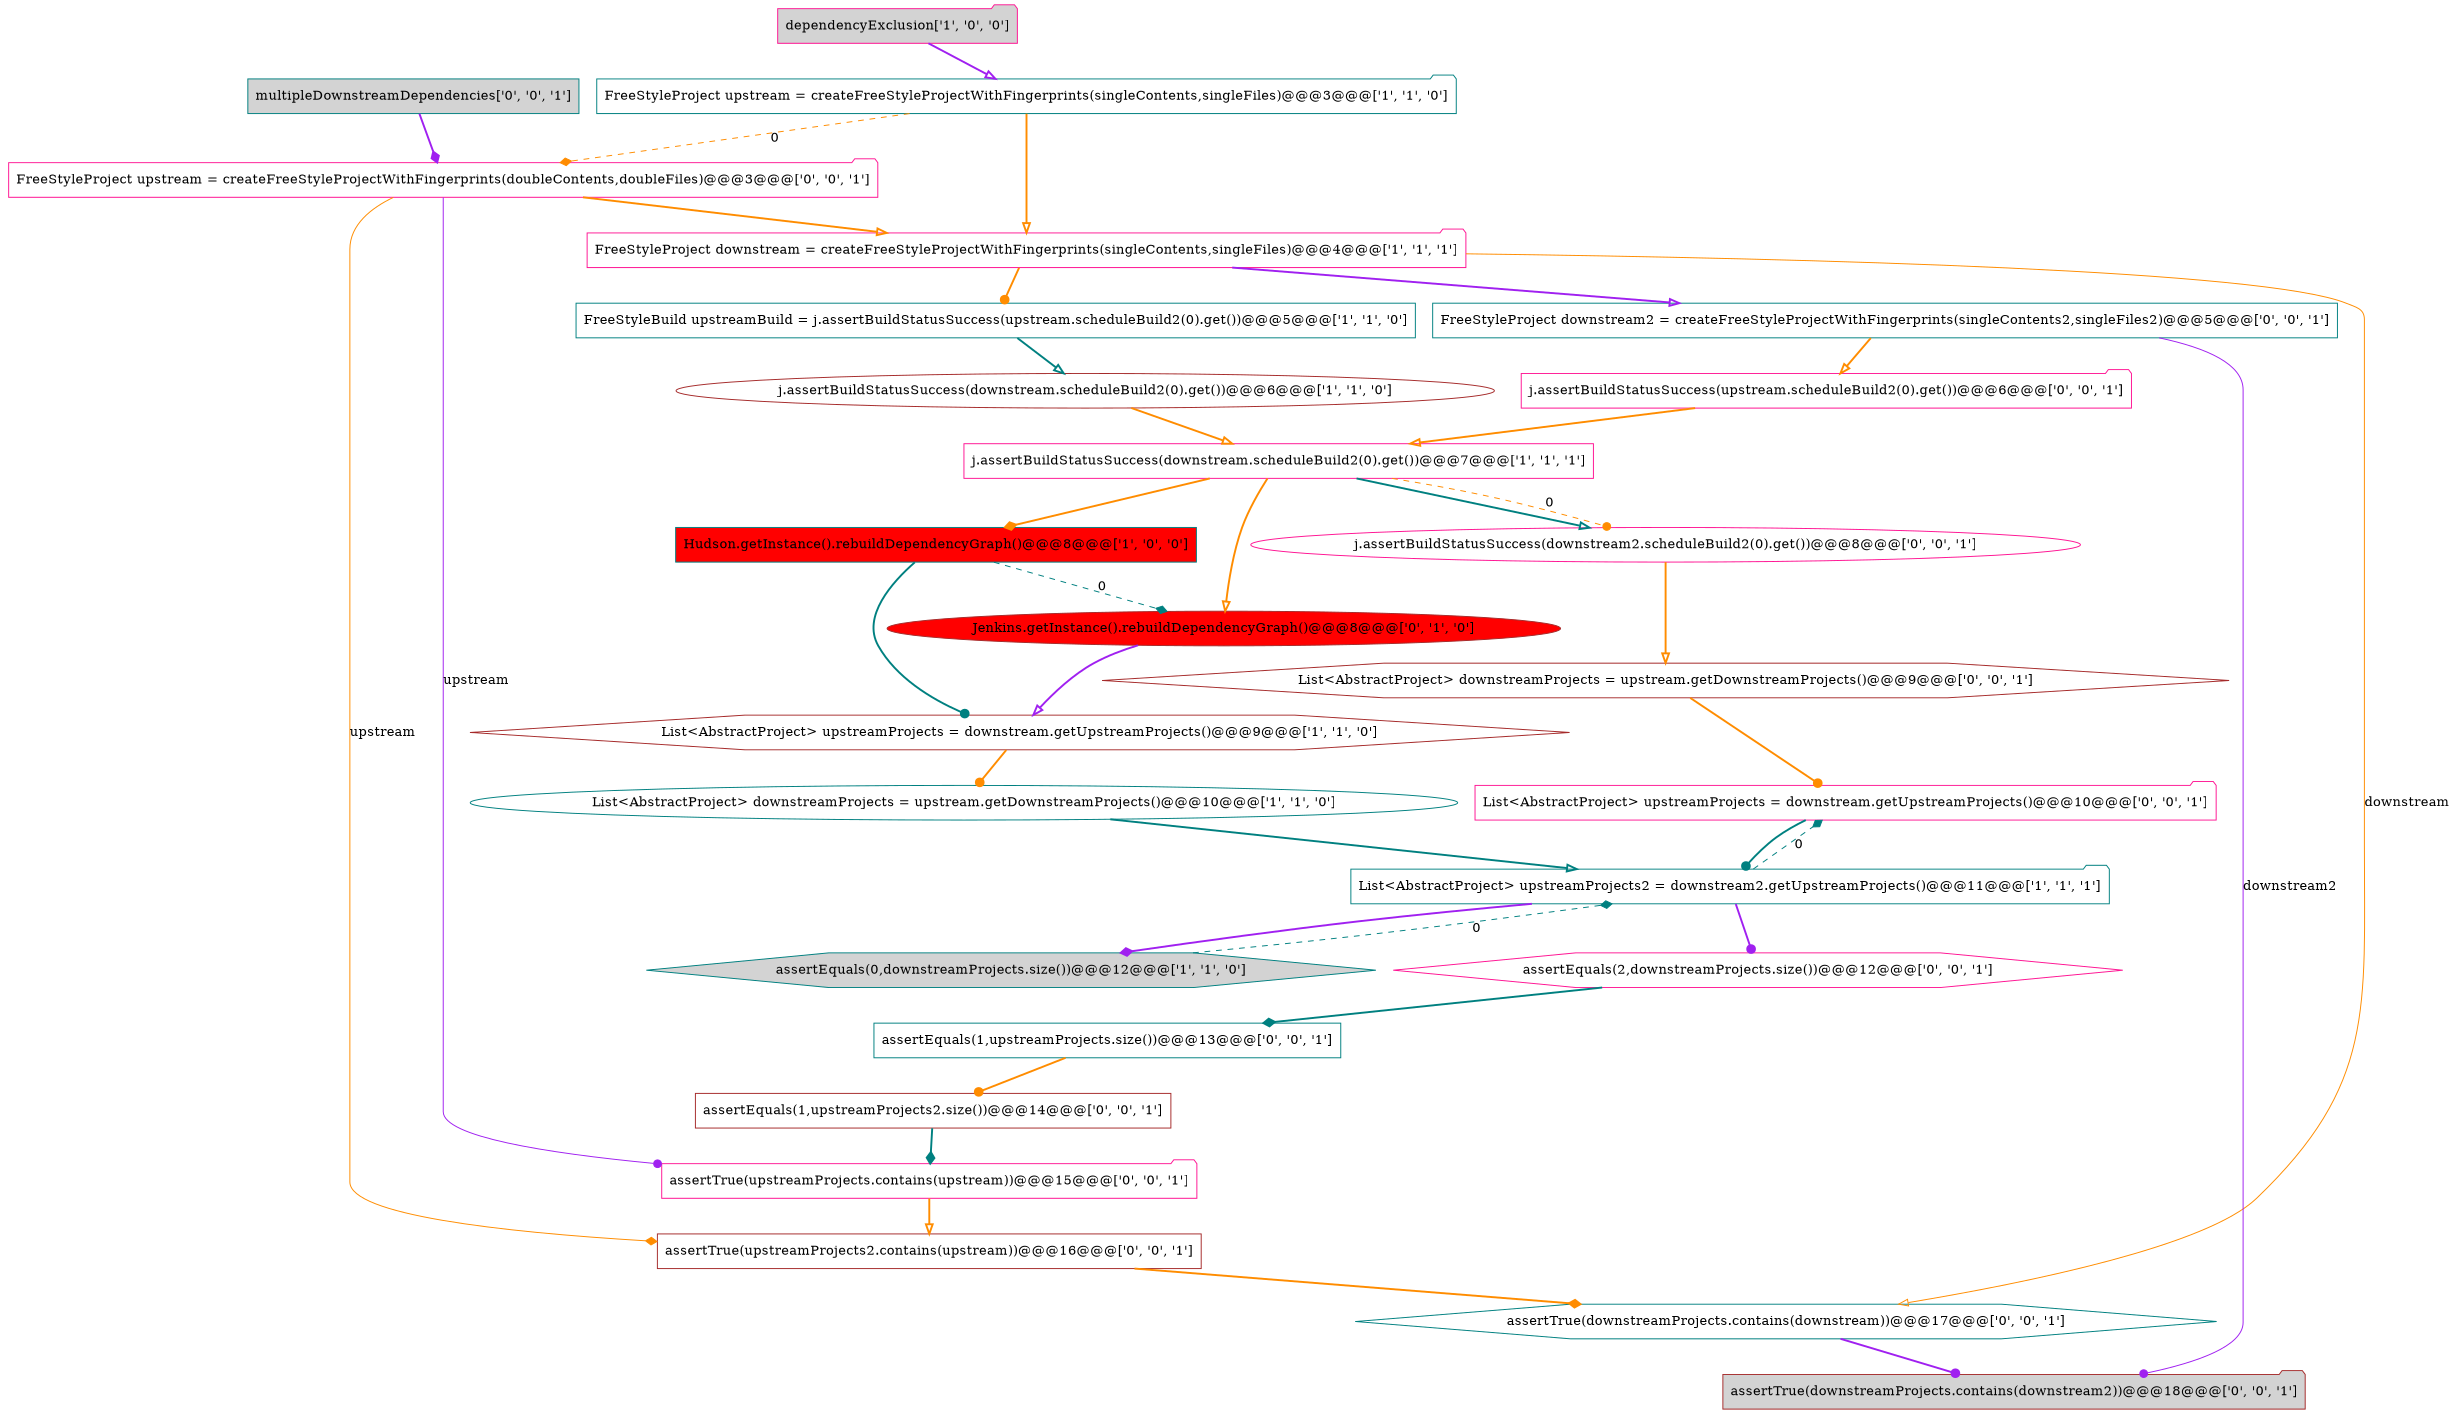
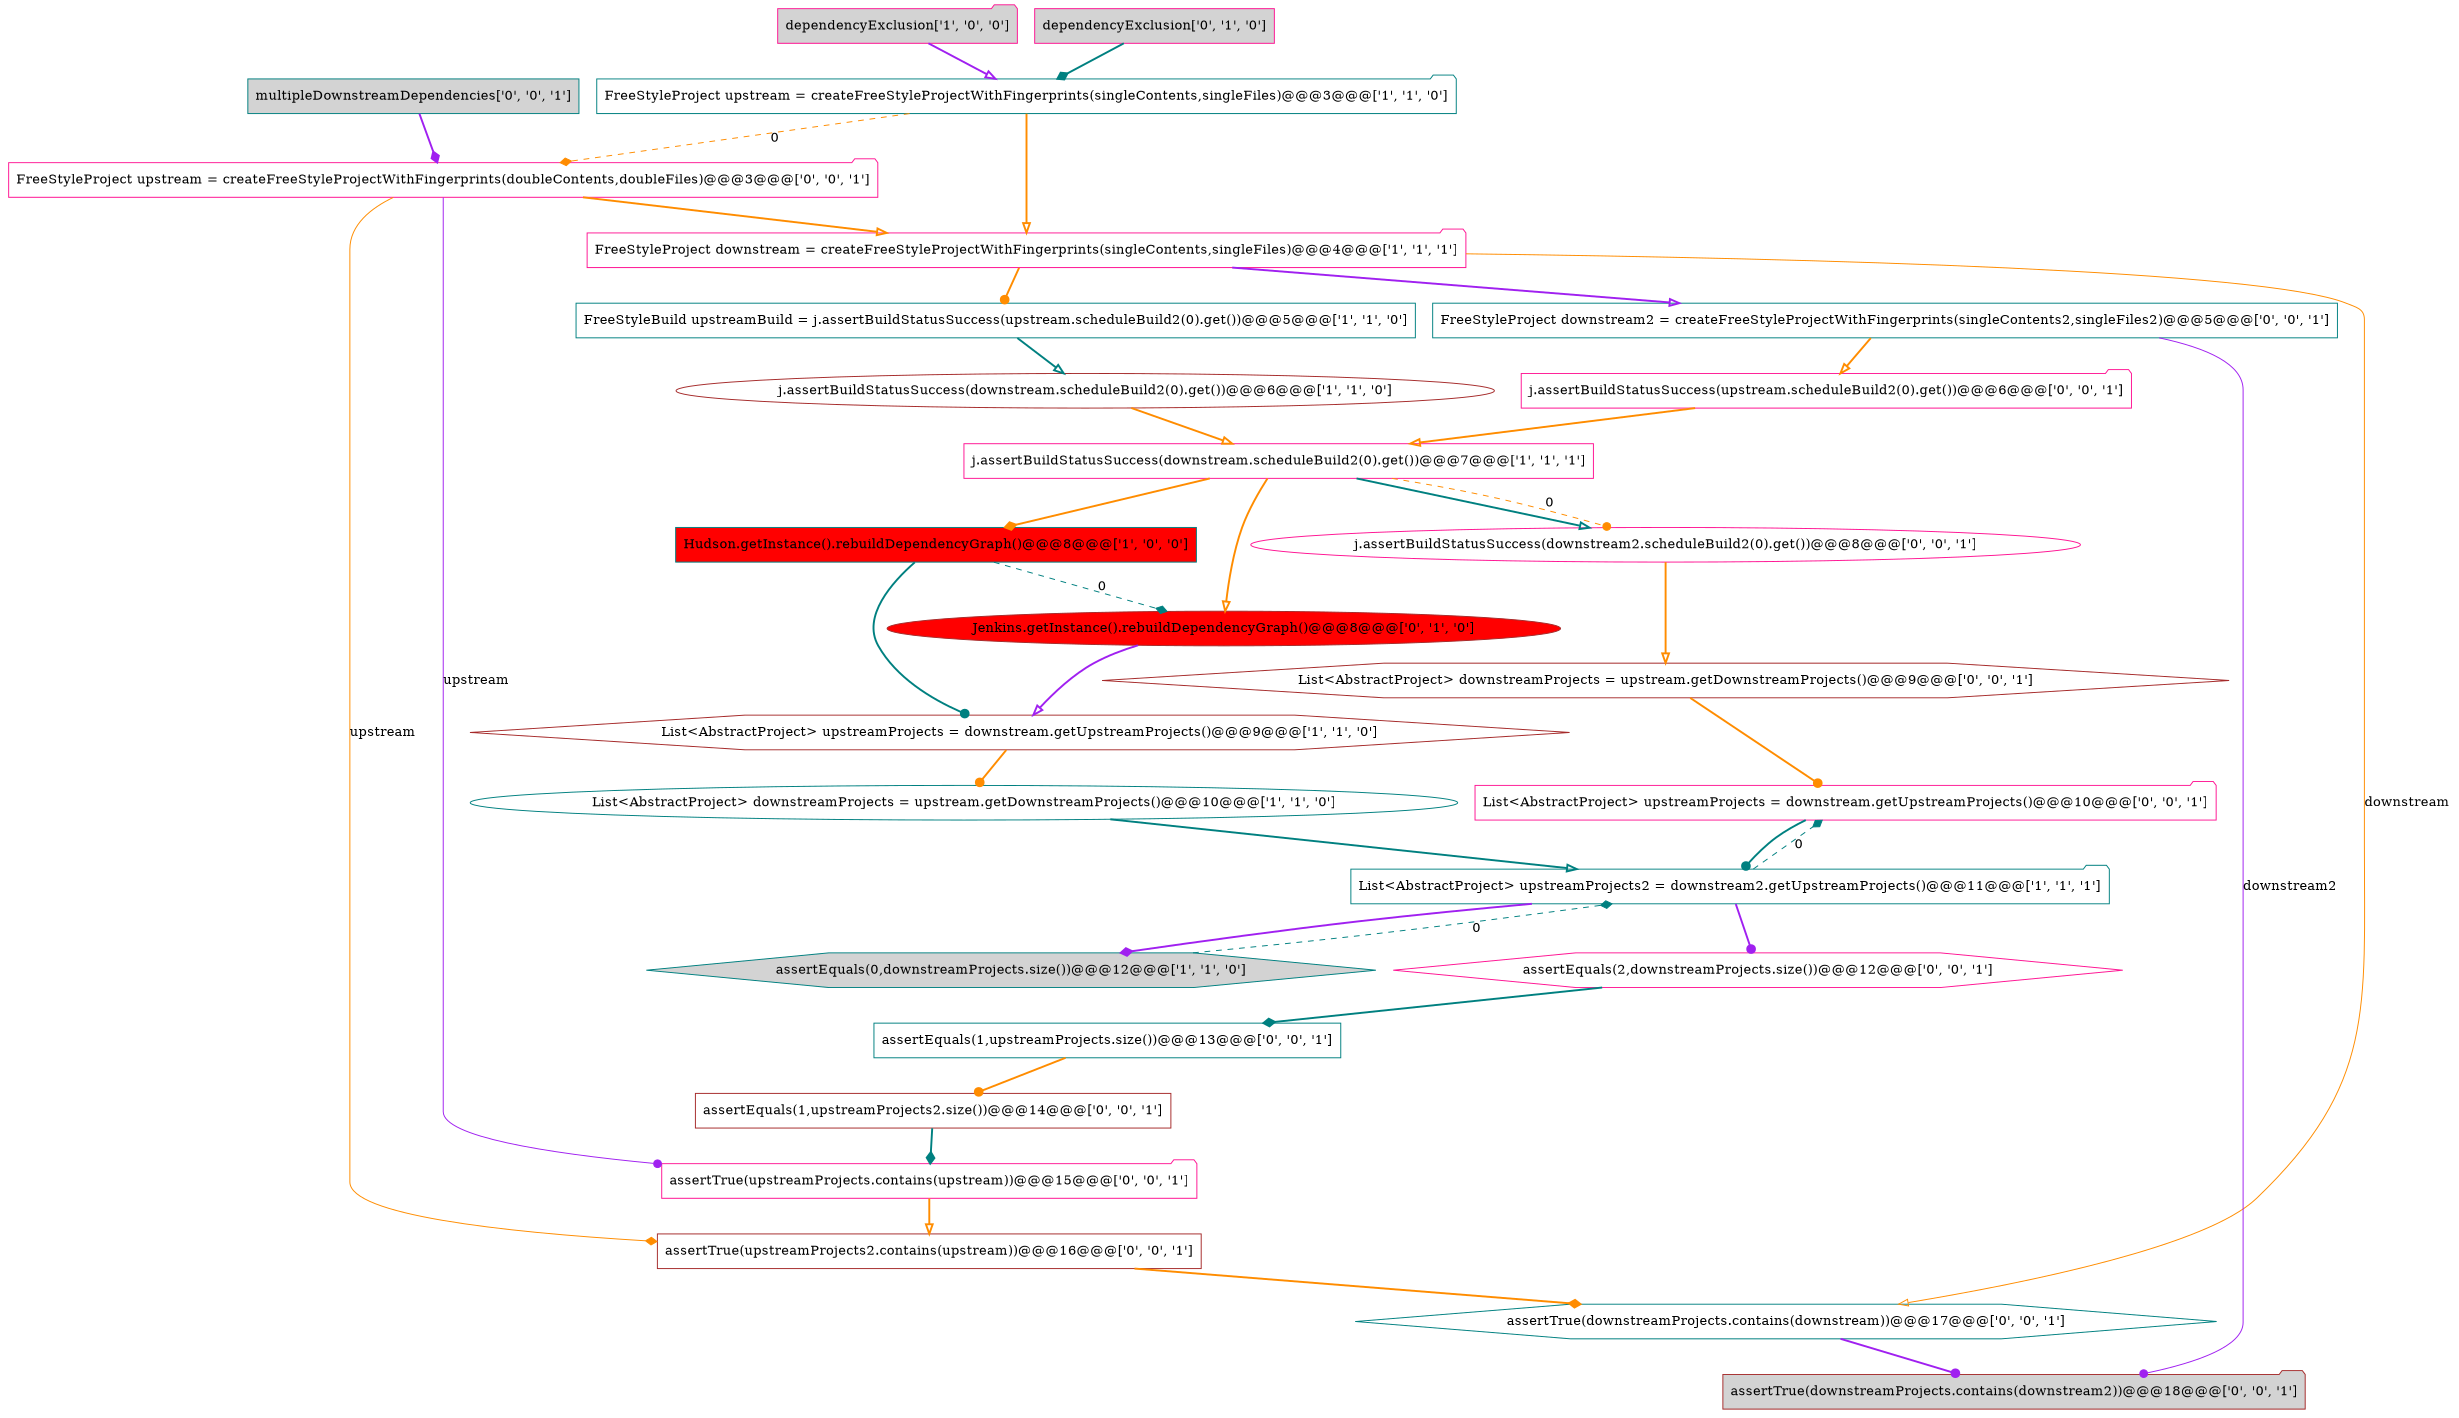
none -> (1155, 26)
